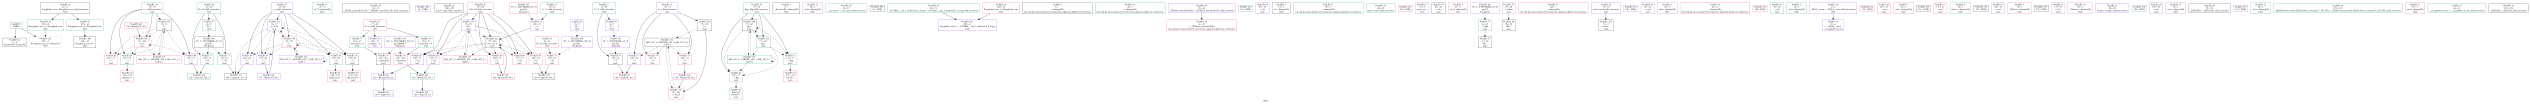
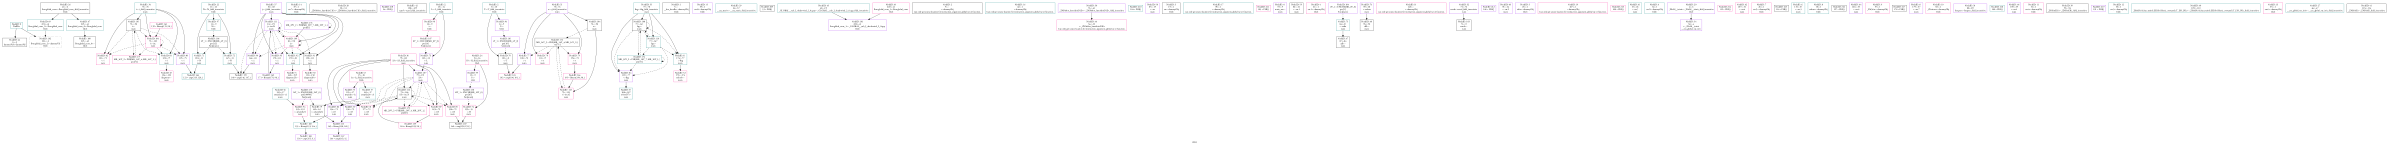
(1381, 8) -> none
(1940, 8) -> (1798, 8)
none -> (430, 25)
(402, 32) -> none
(515, 34) -> (423, 67)
(294, 51) -> none
none -> (475, 67)
